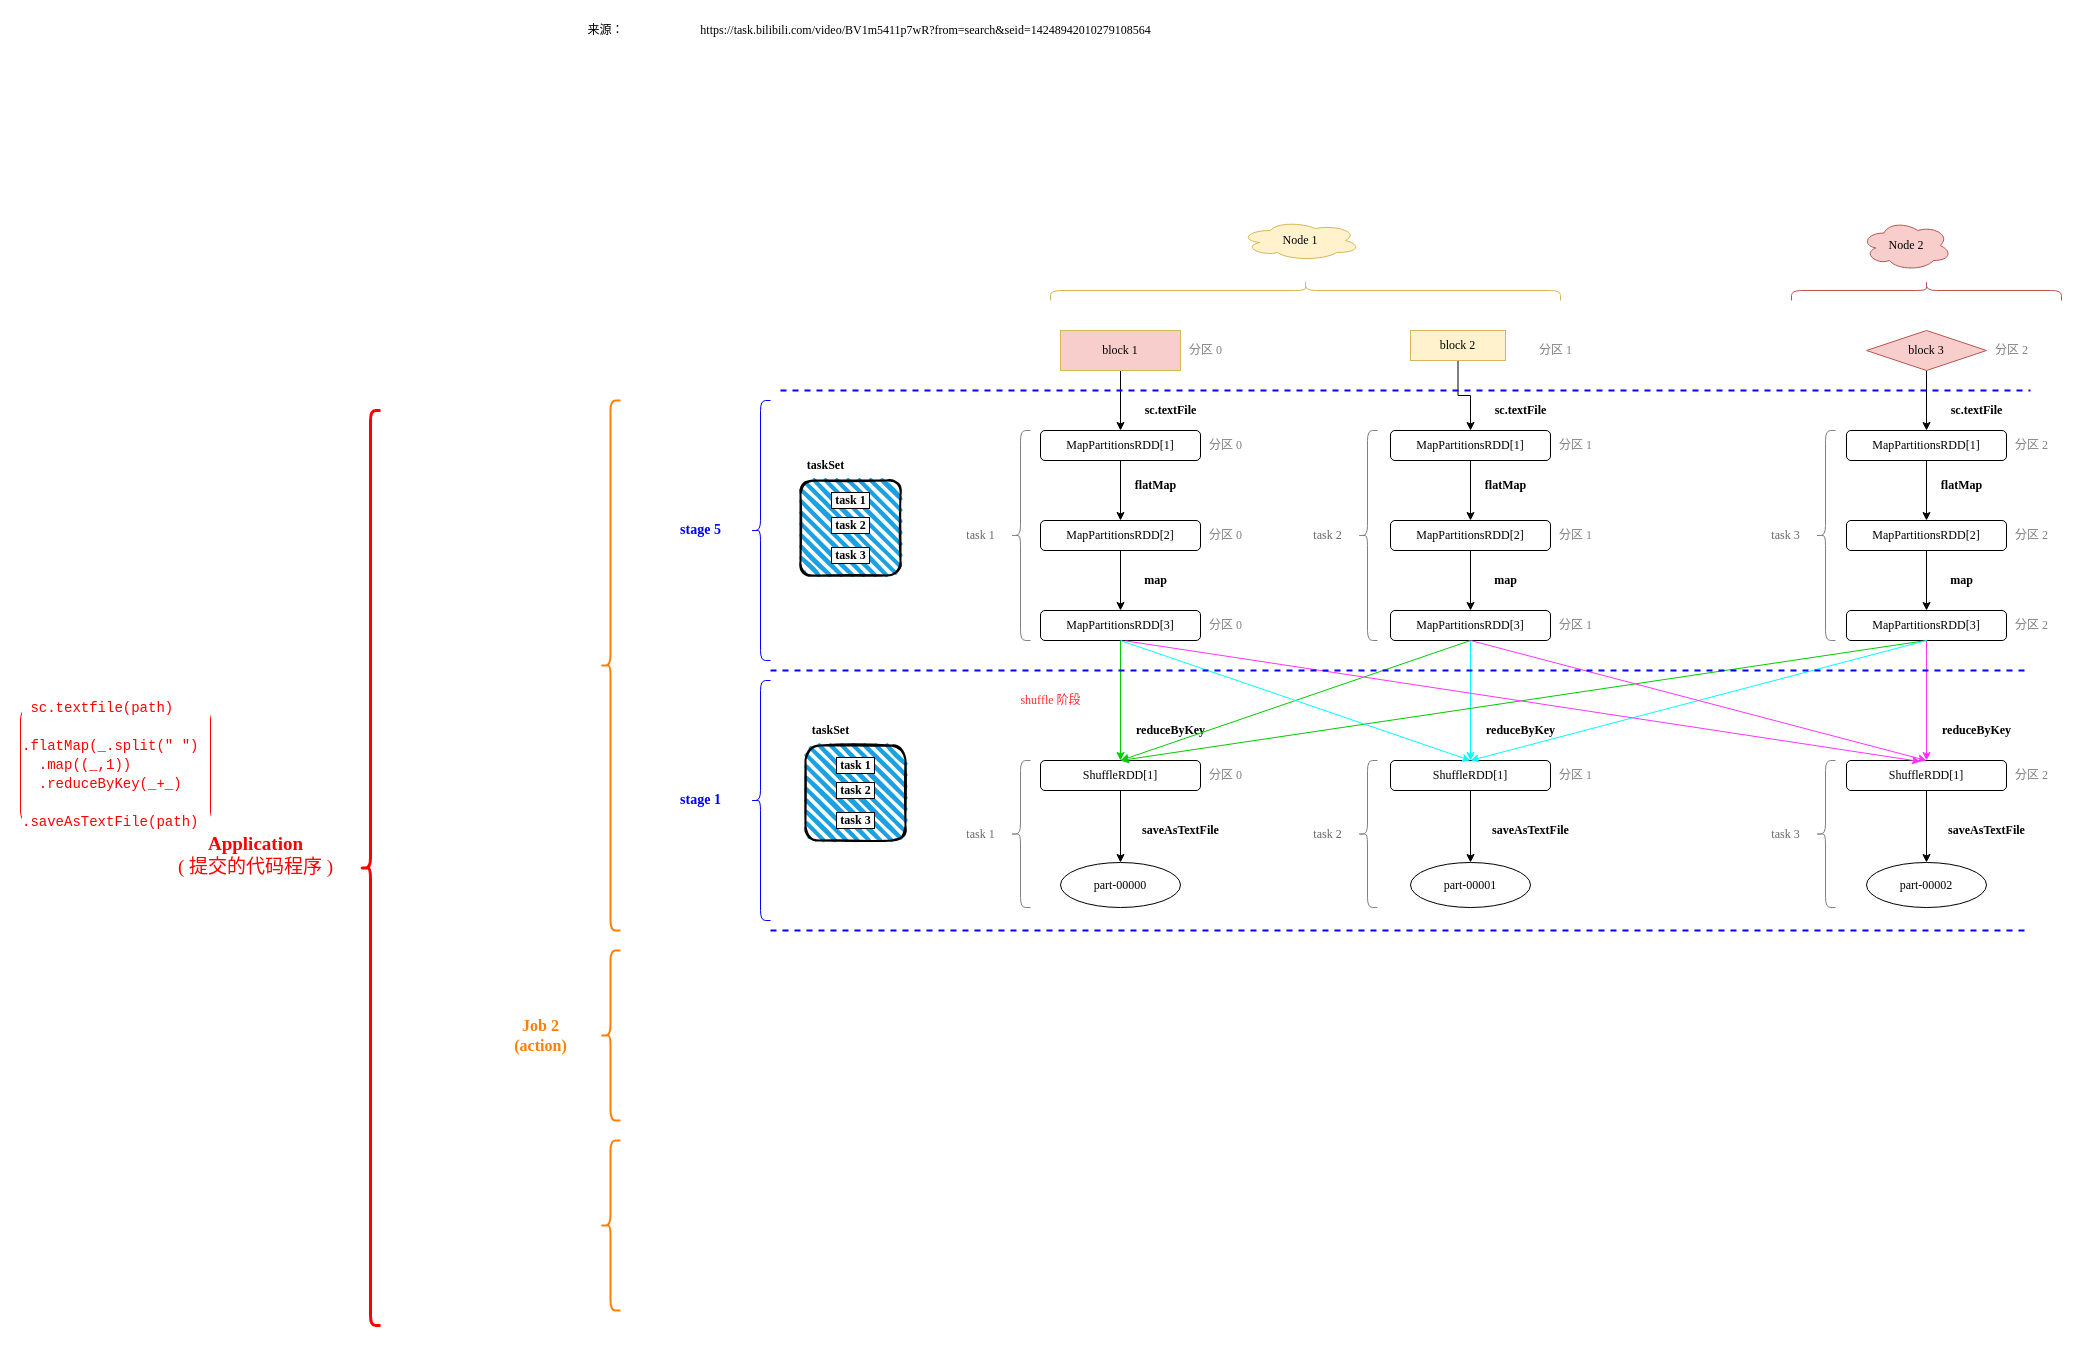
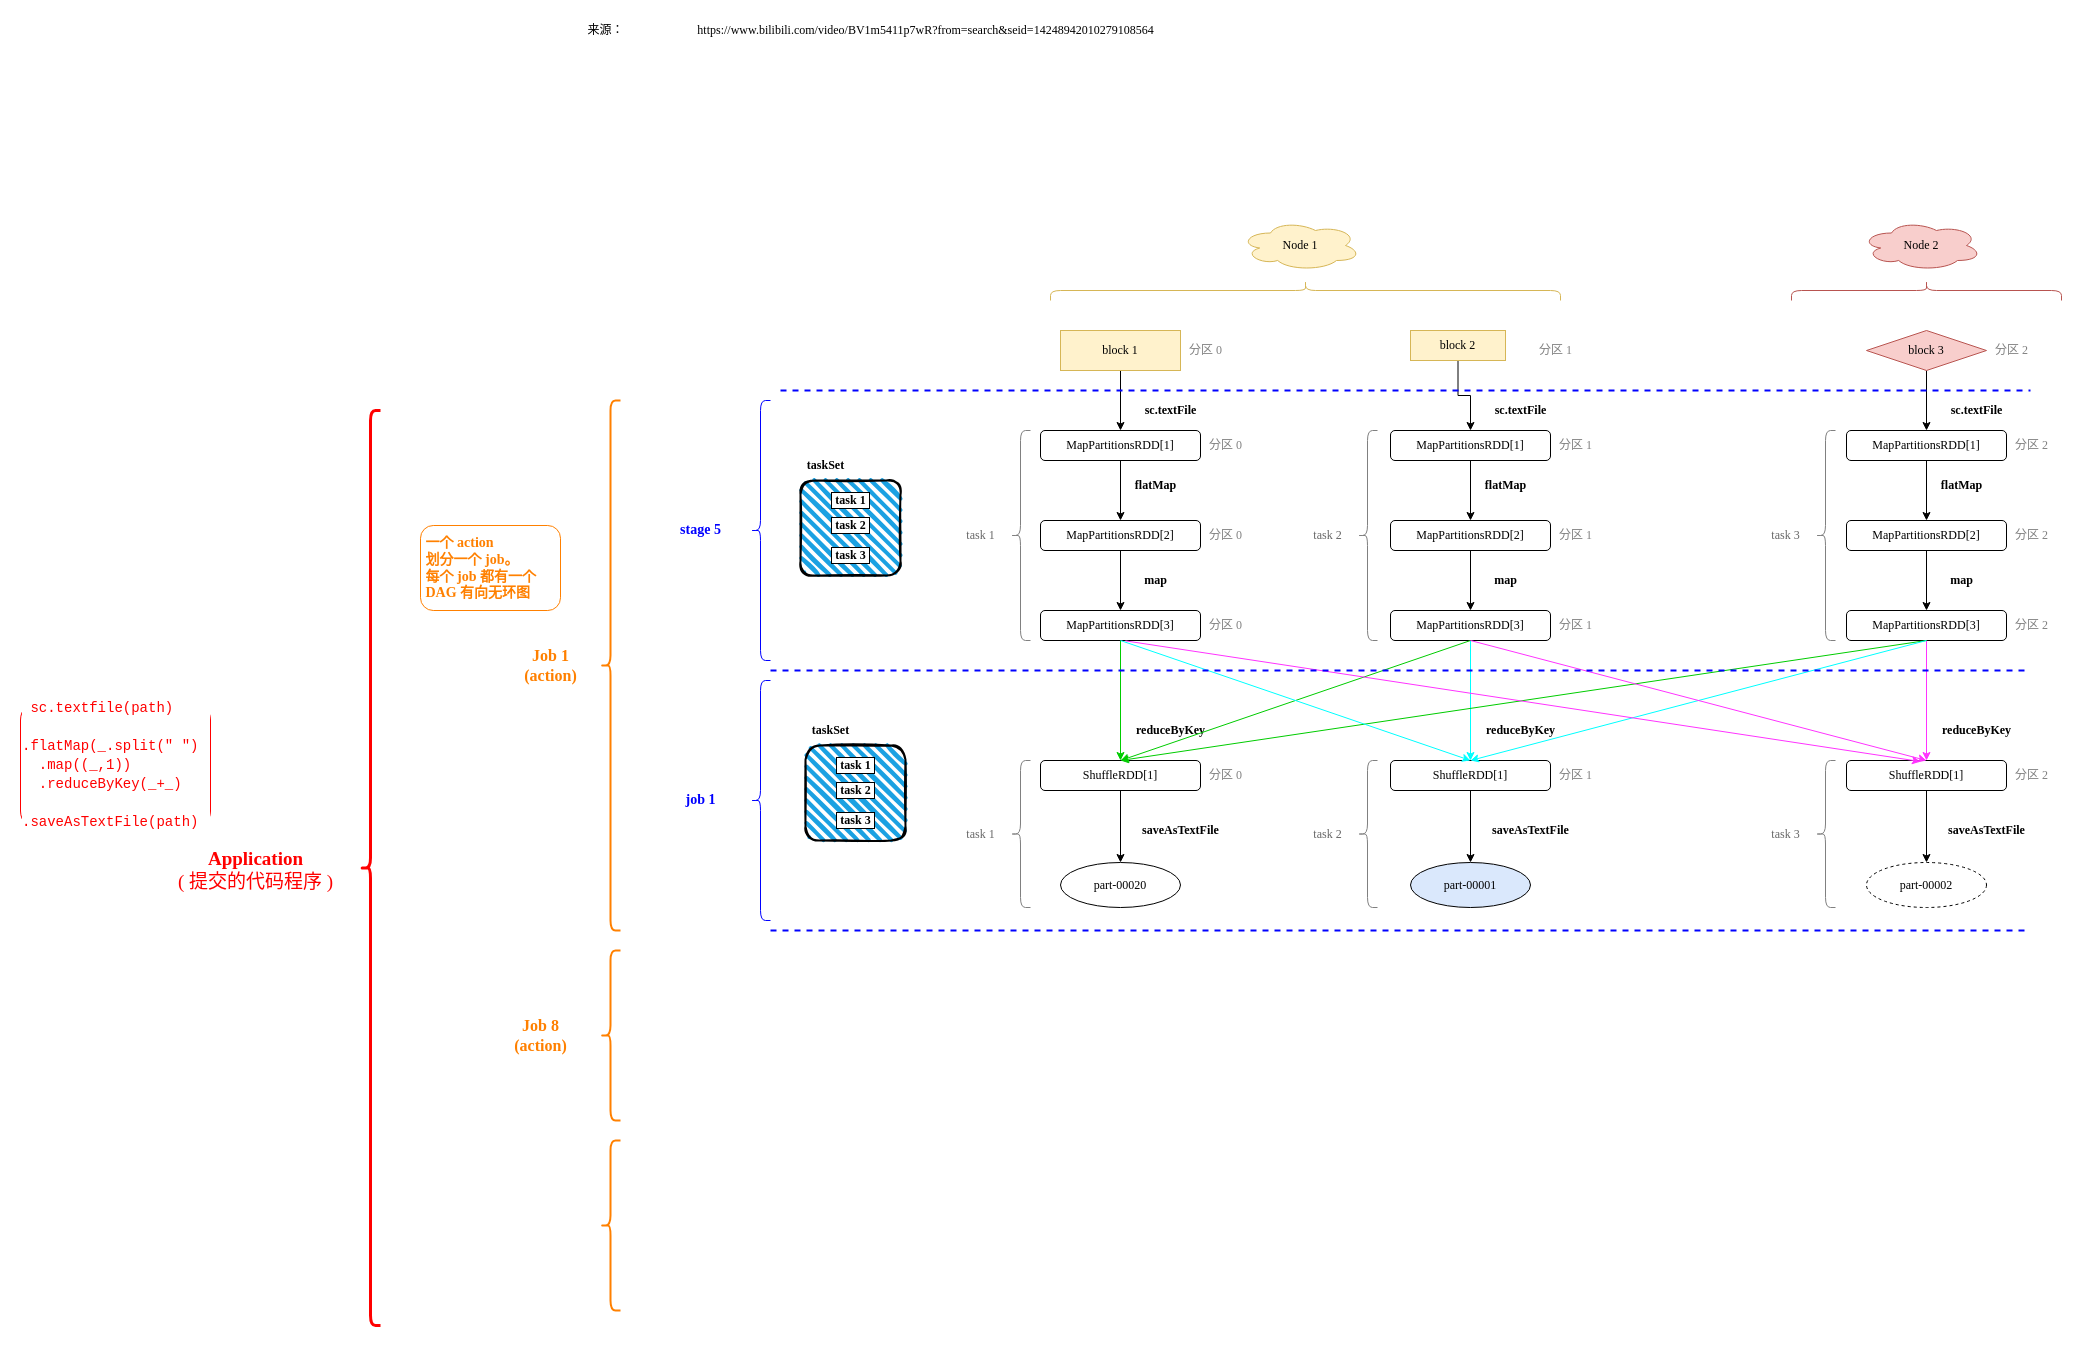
(926, 31) -> (926, 31)
(1301, 241) -> (1301, 246)
(1907, 246) -> (1922, 246)
(1121, 351) -> (1121, 351)
none -> (491, 568)
none -> (551, 666)
(1051, 701) -> none
(701, 801) -> (701, 801)
(256, 856) -> (256, 871)
(1471, 885) -> (1471, 885)
(1927, 885) -> (1927, 885)
(1121, 886) -> (1121, 886)
(541, 1036) -> (541, 1036)
